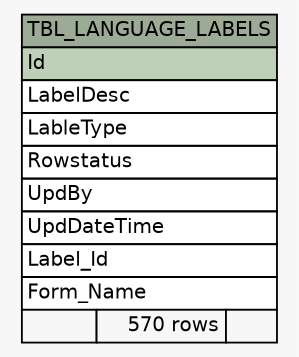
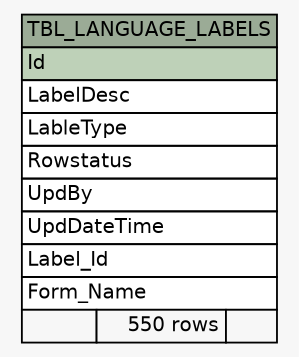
(174, 325) -> (174, 325)
